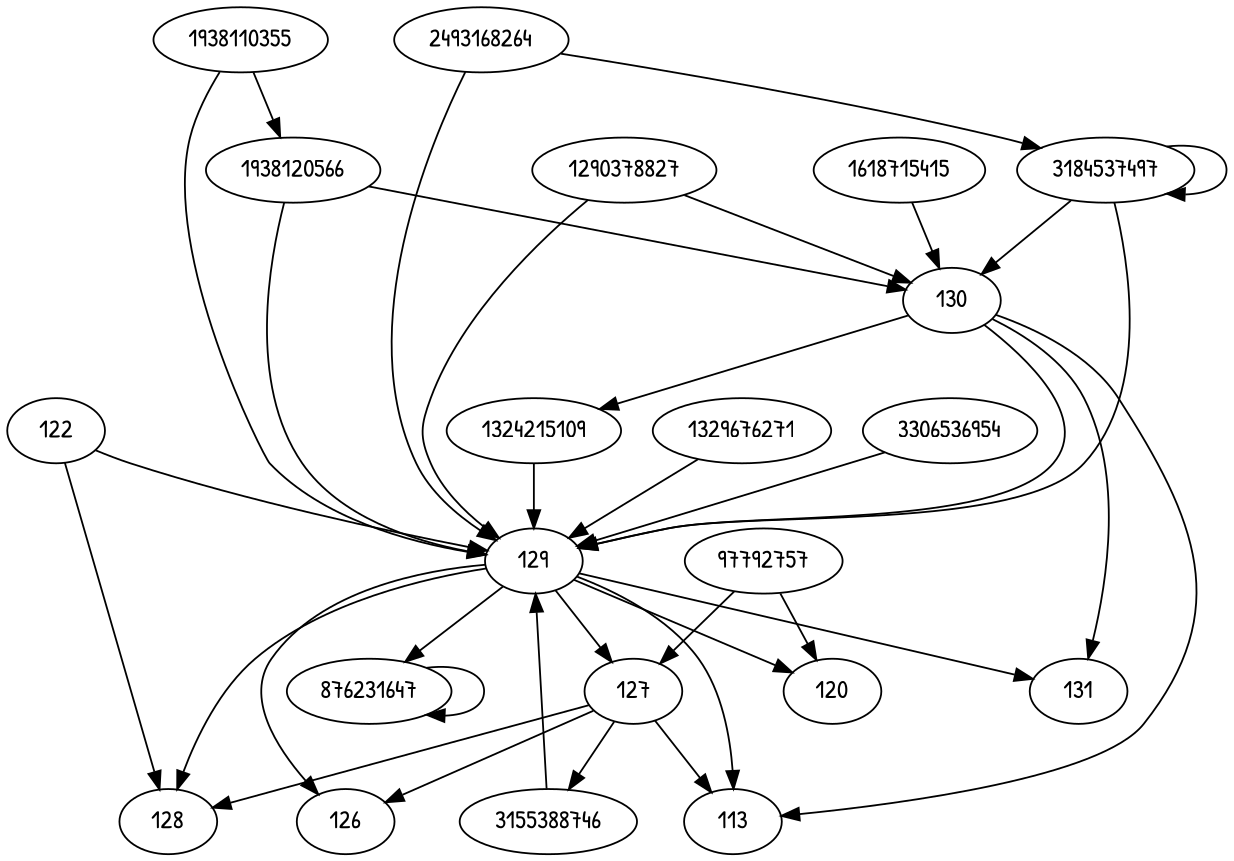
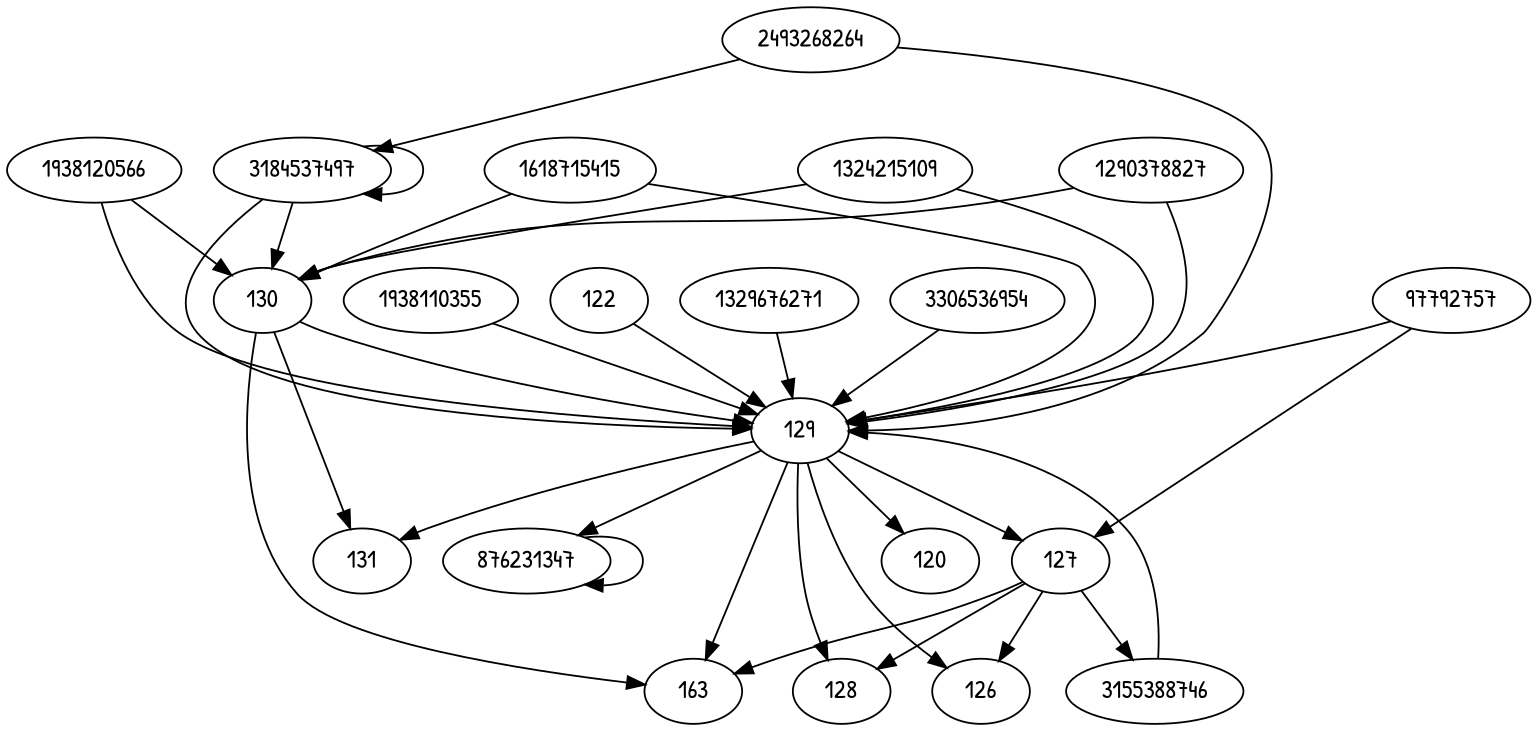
(481, 40) -> (811, 40)
(263, 96) -> none
none -> (1017, 249)
(763, 360) -> (647, 210)
(790, 611) -> (1182, 367)
(110, 617) -> none
(369, 691) -> (527, 561)
(733, 822) -> (693, 691)
